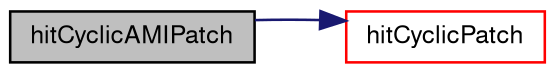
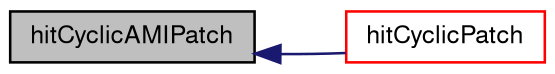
(287, 20) -> (313, 54)
